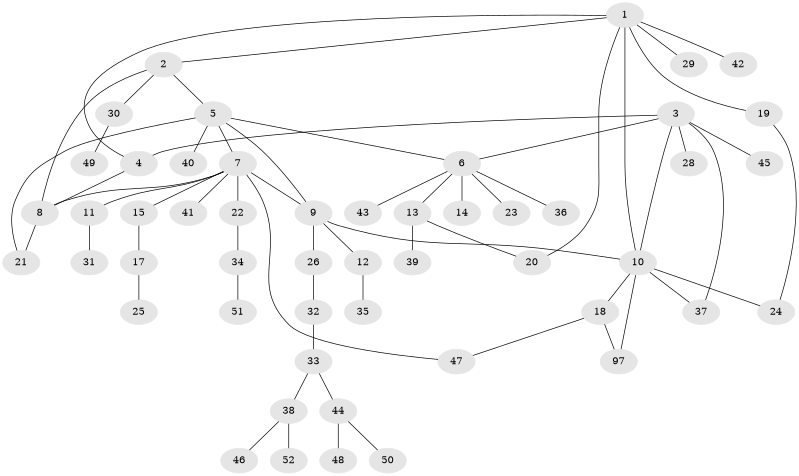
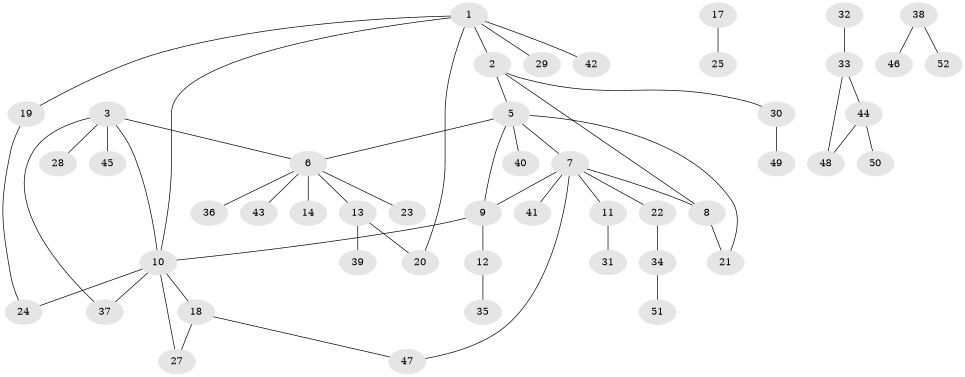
(139, 164) -> none
(139, 213) -> none
(314, 263) -> none
(619, 362) -> (177, 362)
(301, 386) -> (835, 114)
